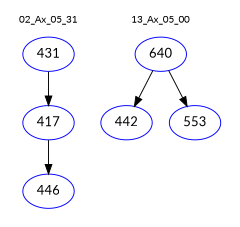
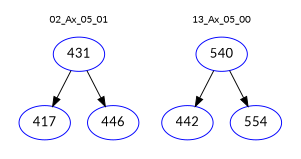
(49, 20) -> (79, 20)
(161, 54) -> (222, 54)
(195, 123) -> (256, 123)
(49, 152) -> (94, 84)
